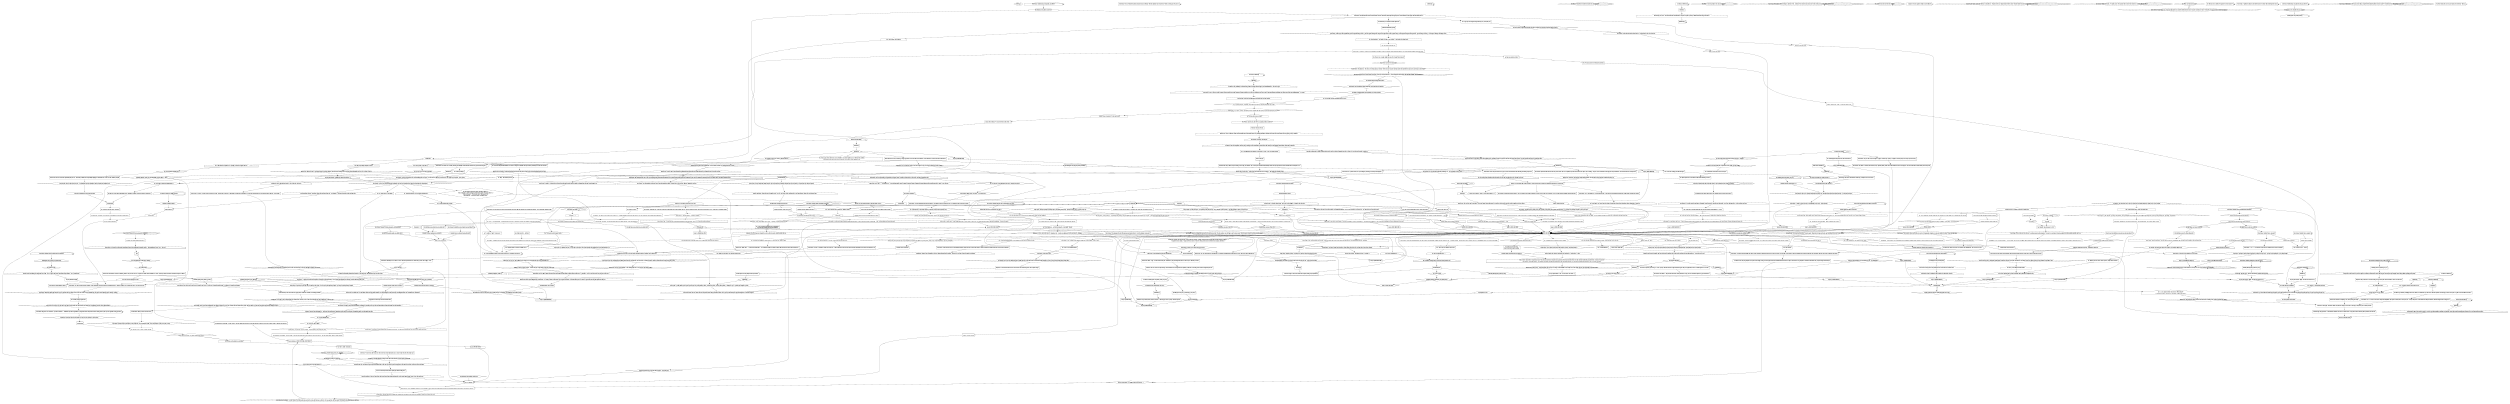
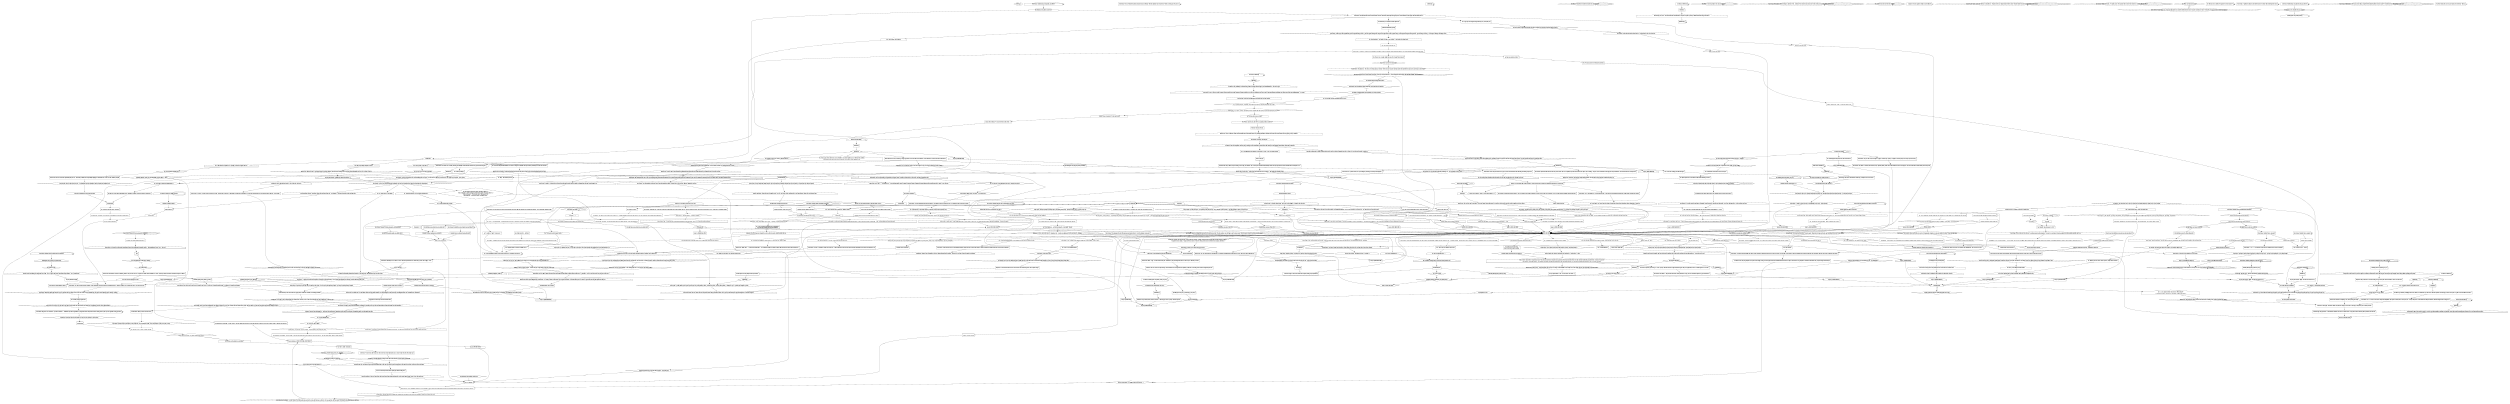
none -> (2033, 248)
